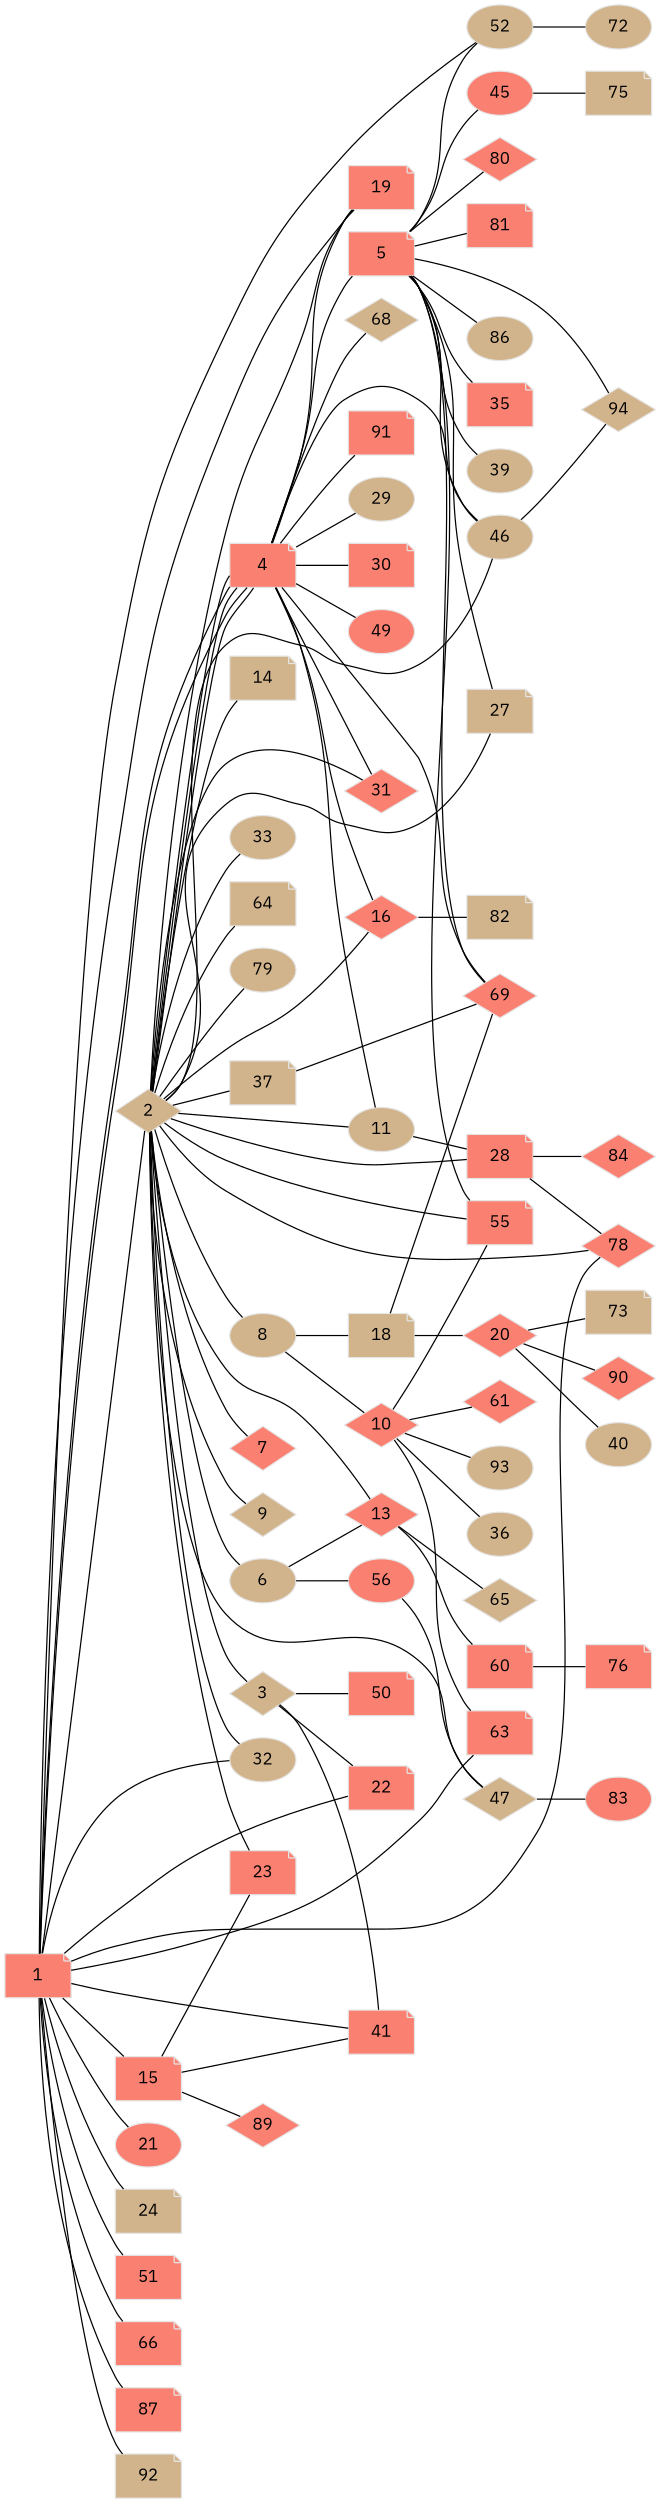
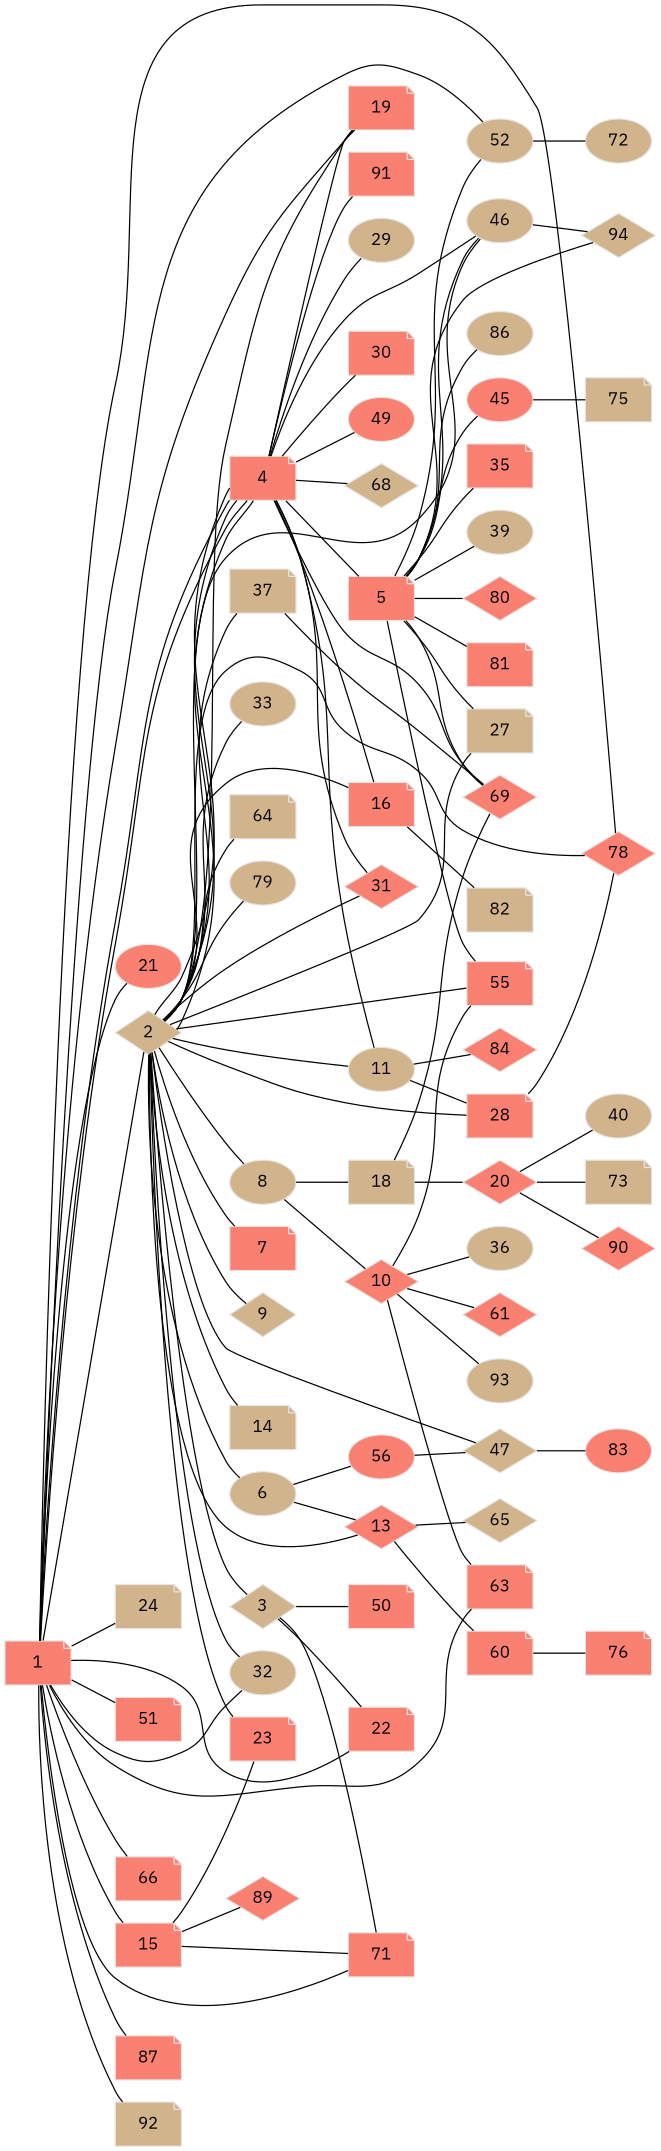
(381, 917) -> (381, 805)
(557, 1156) -> (454, 1057)
(263, 1448) -> (263, 1248)
(381, 2032) -> (381, 1955)
